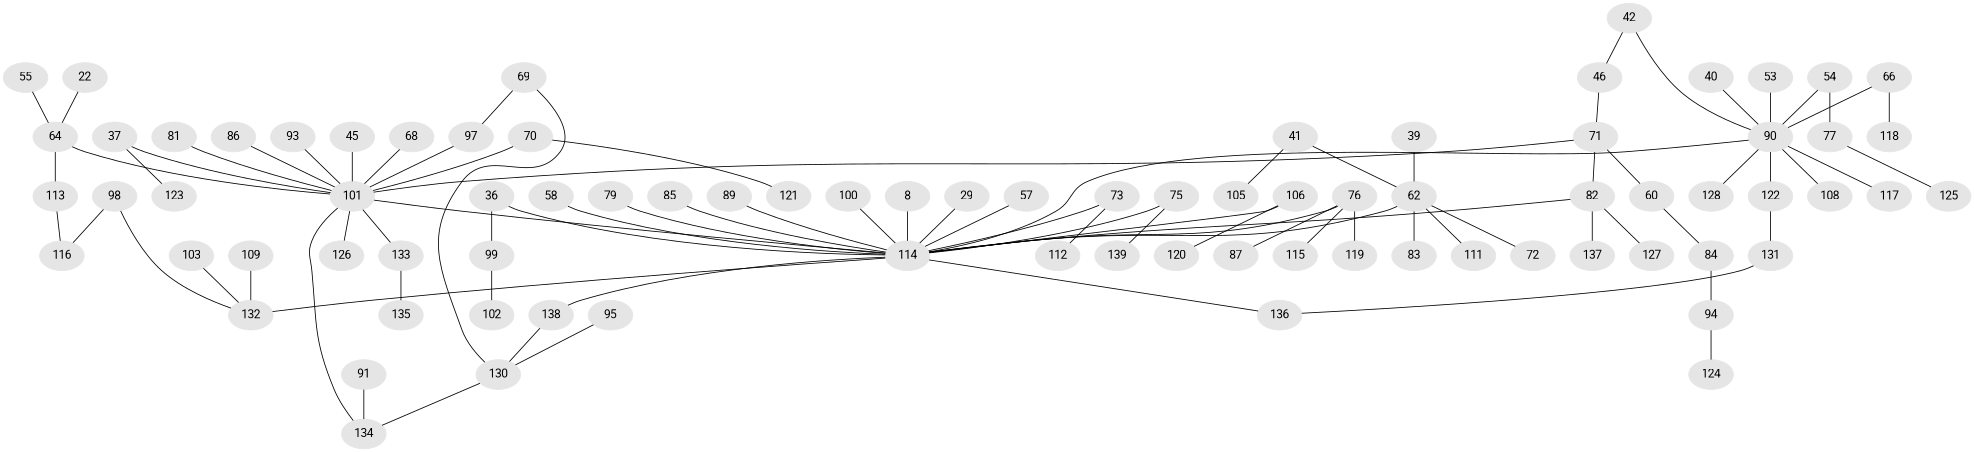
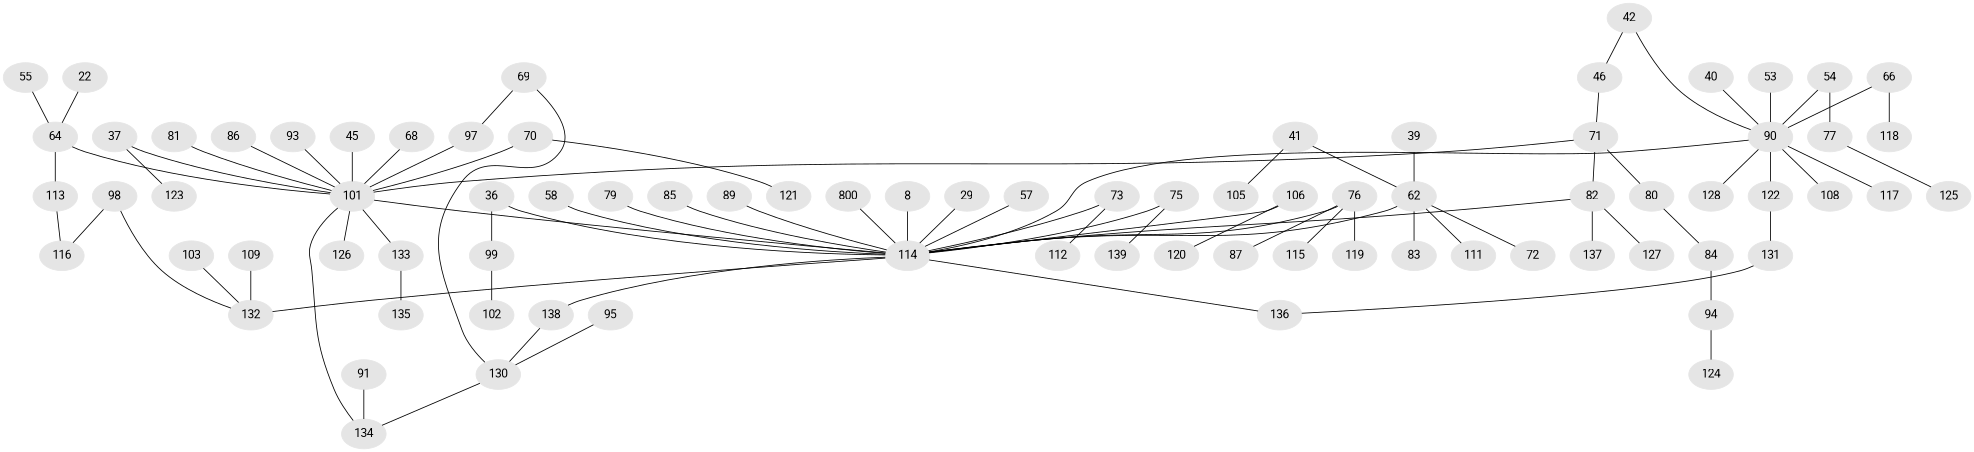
(848, 196) -> (848, 196)
(1652, 196) -> (1652, 196)
